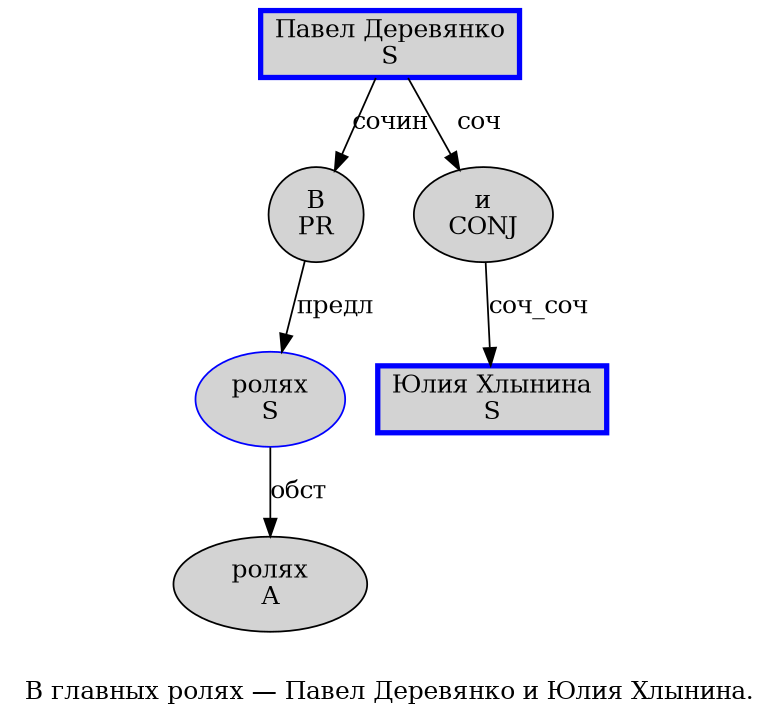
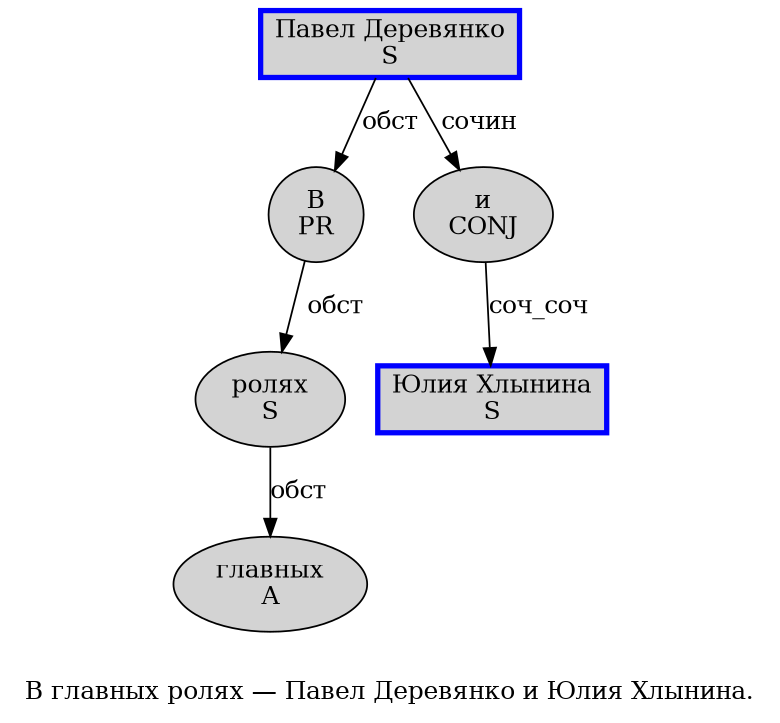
(390, 122) -> (390, 122)
(479, 122) -> (479, 122)
(335, 307) -> (335, 307)
(270, 399) -> (270, 399)
(270, 584) -> (270, 584)
